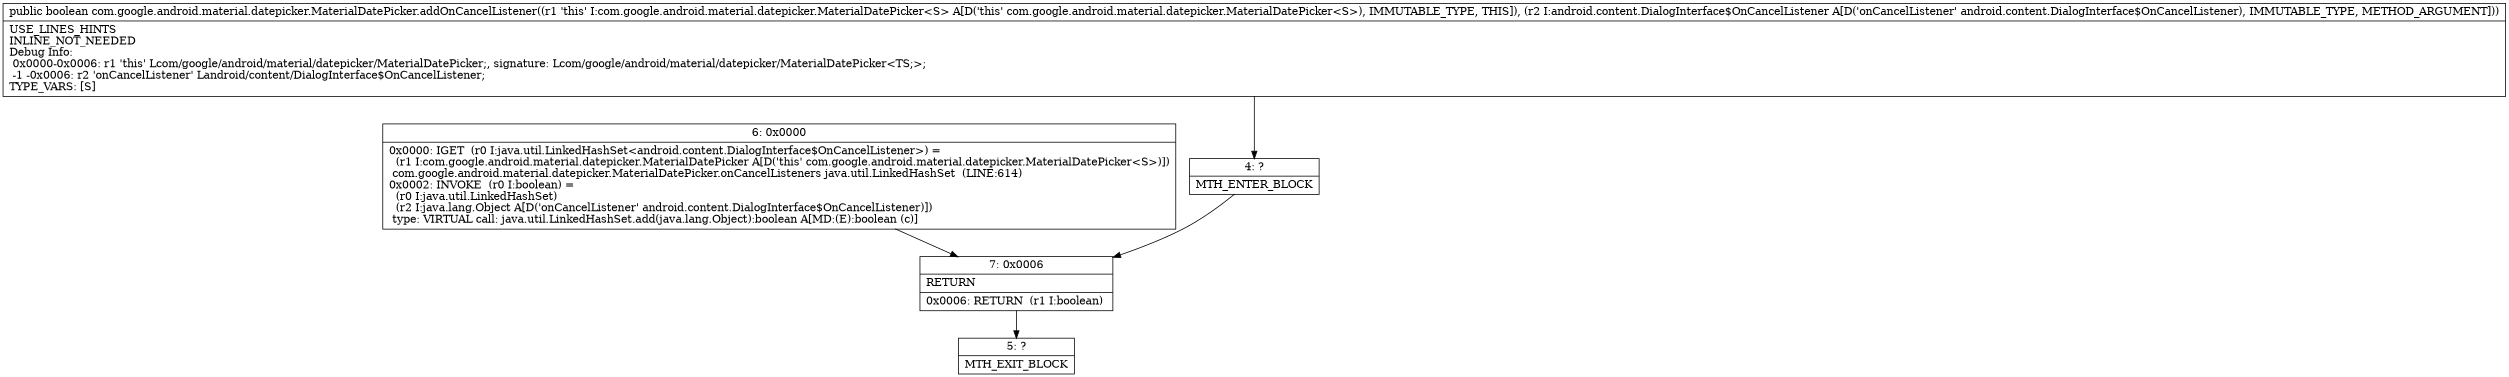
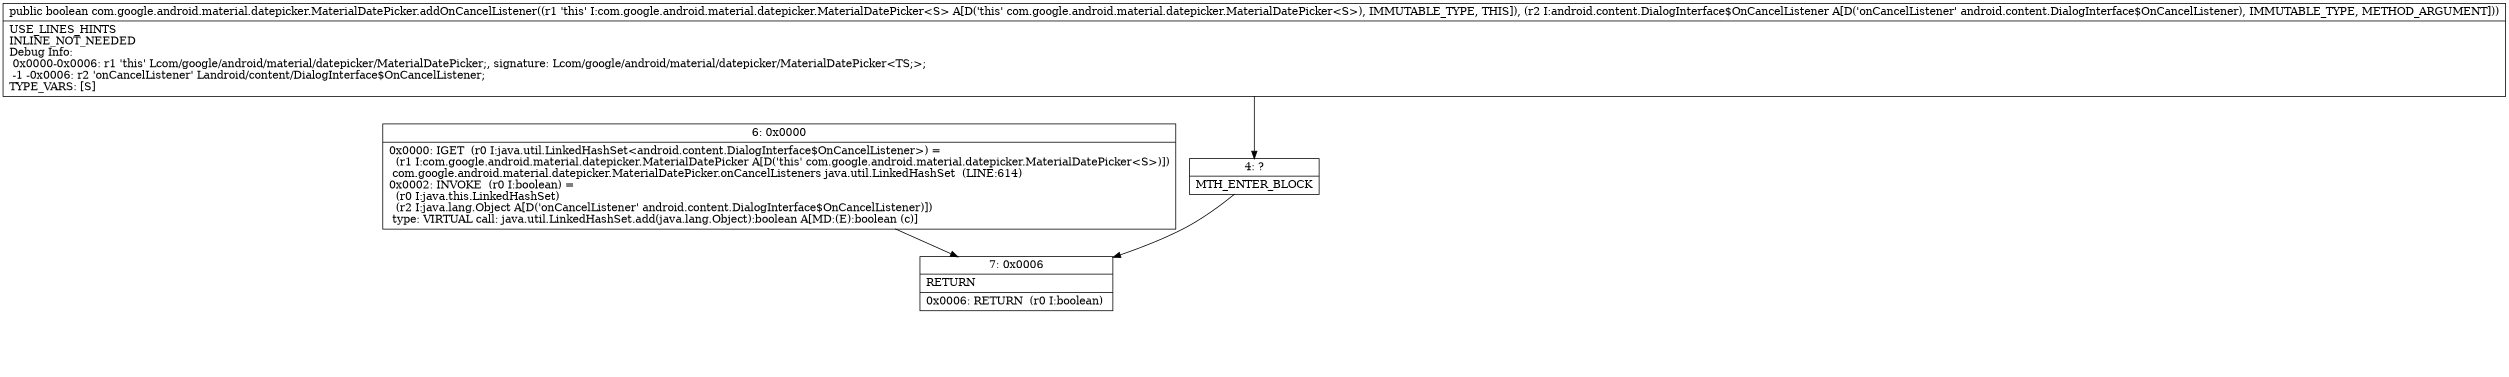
(473, 197) -> (474, 197)
(1016, 301) -> (1016, 301)
(1016, 356) -> none
